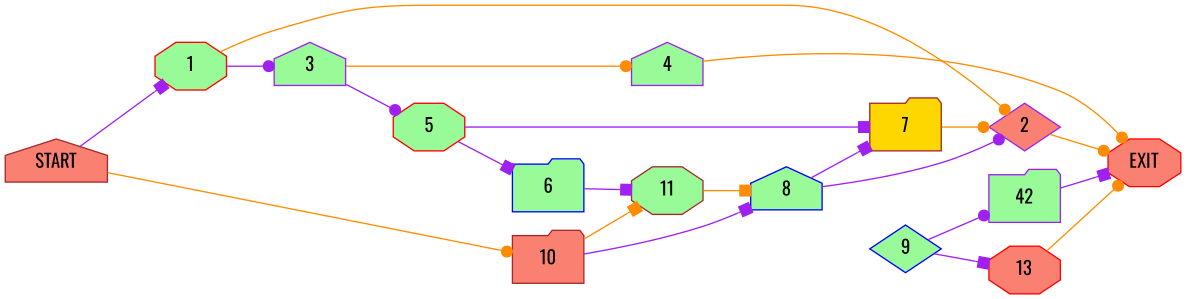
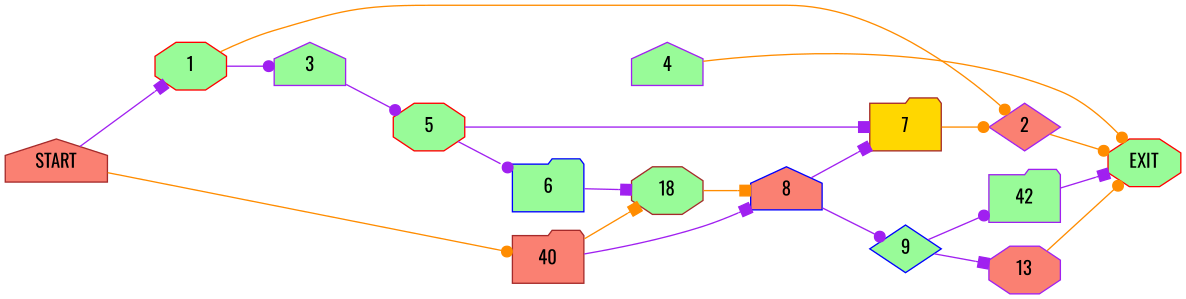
(483, 66) -> none
(479, 153) -> (479, 153)
(1144, 163) -> (1144, 163)
(910, 171) -> (849, 221)
(667, 191) -> (667, 191)
(786, 191) -> (786, 191)
(548, 259) -> (548, 259)
(1025, 270) -> (1025, 270)
